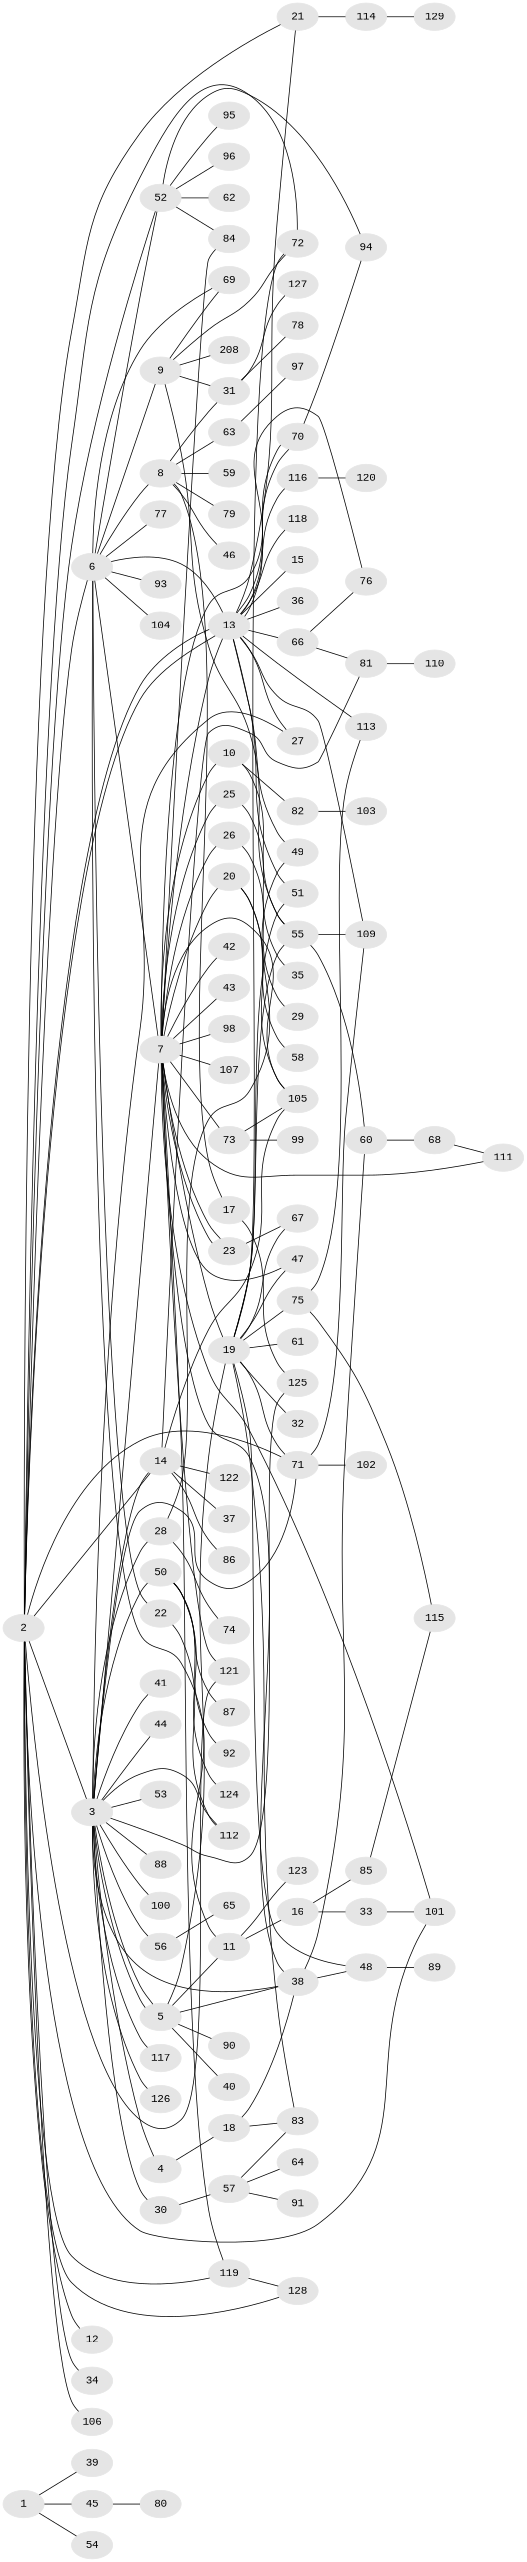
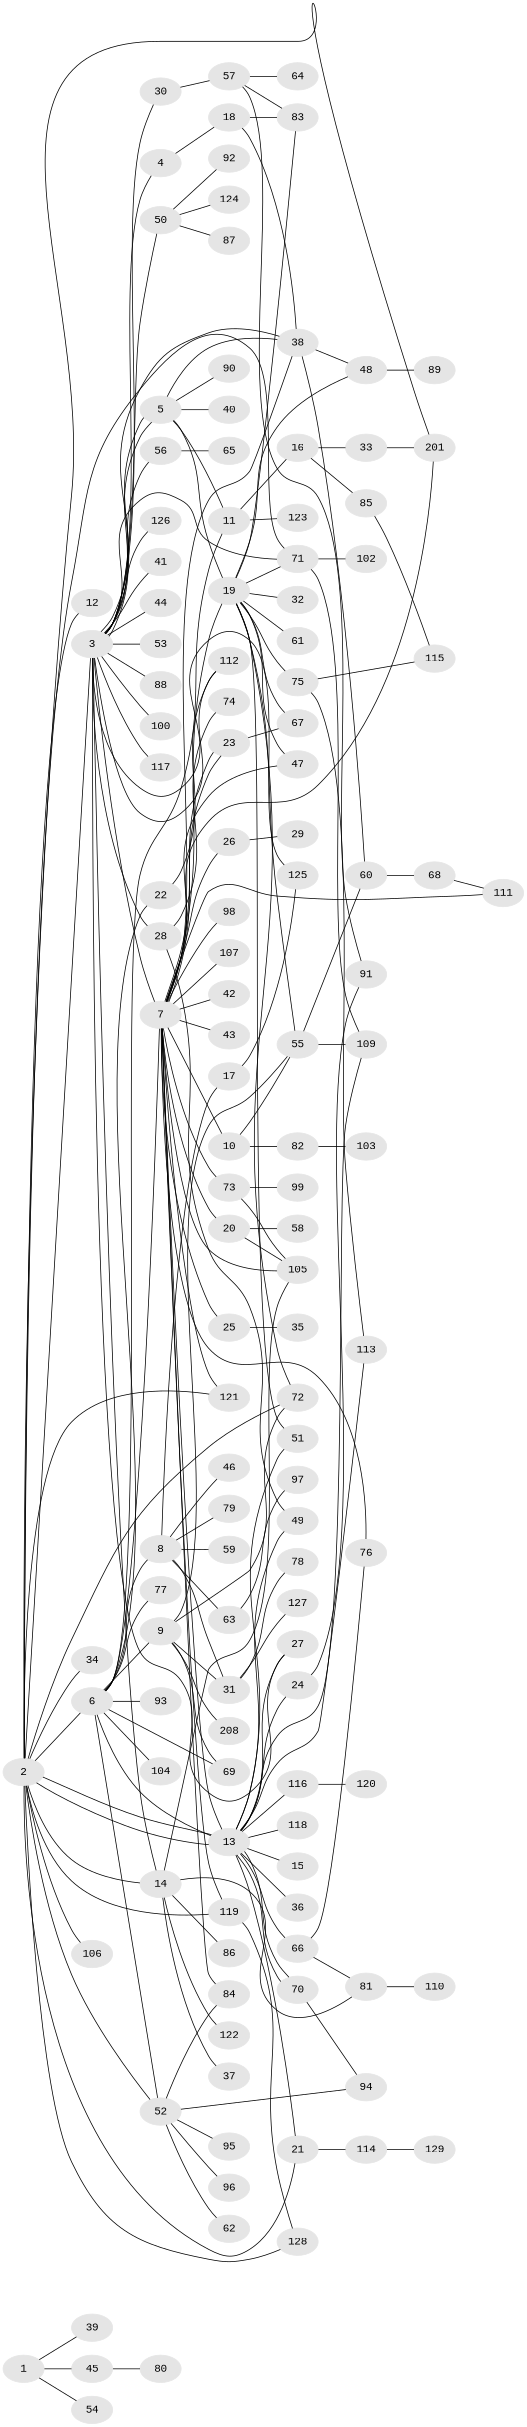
none -> (298, 1685)
(435, 1912) -> (435, 448)
